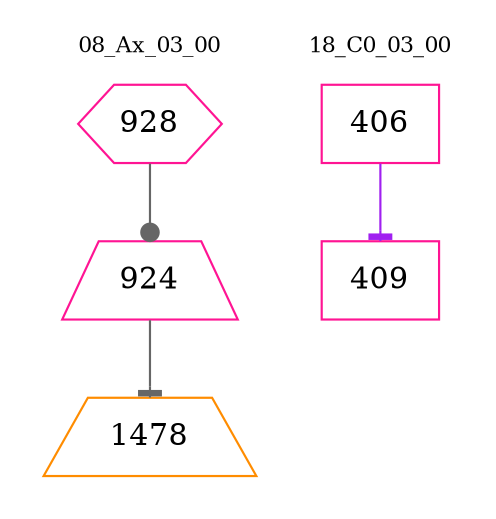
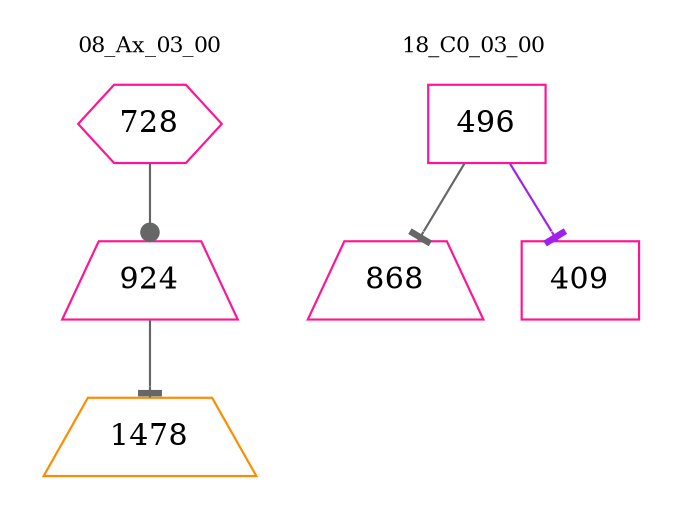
(150, 124) -> (150, 124)
(380, 124) -> (487, 124)
none -> (396, 280)
